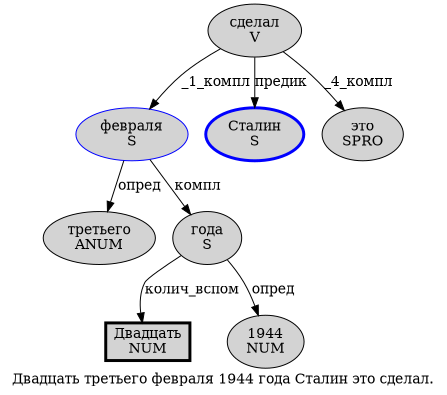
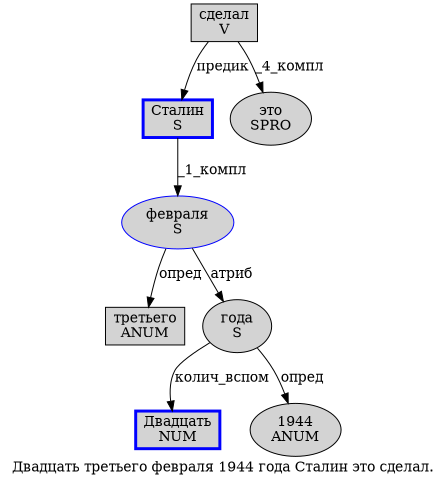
(255, 31) -> (224, 23)
(186, 72) -> (178, 162)
(255, 134) -> (178, 119)
(198, 186) -> (232, 274)
(99, 238) -> (145, 326)
(148, 342) -> (178, 430)
(266, 342) -> (296, 430)
